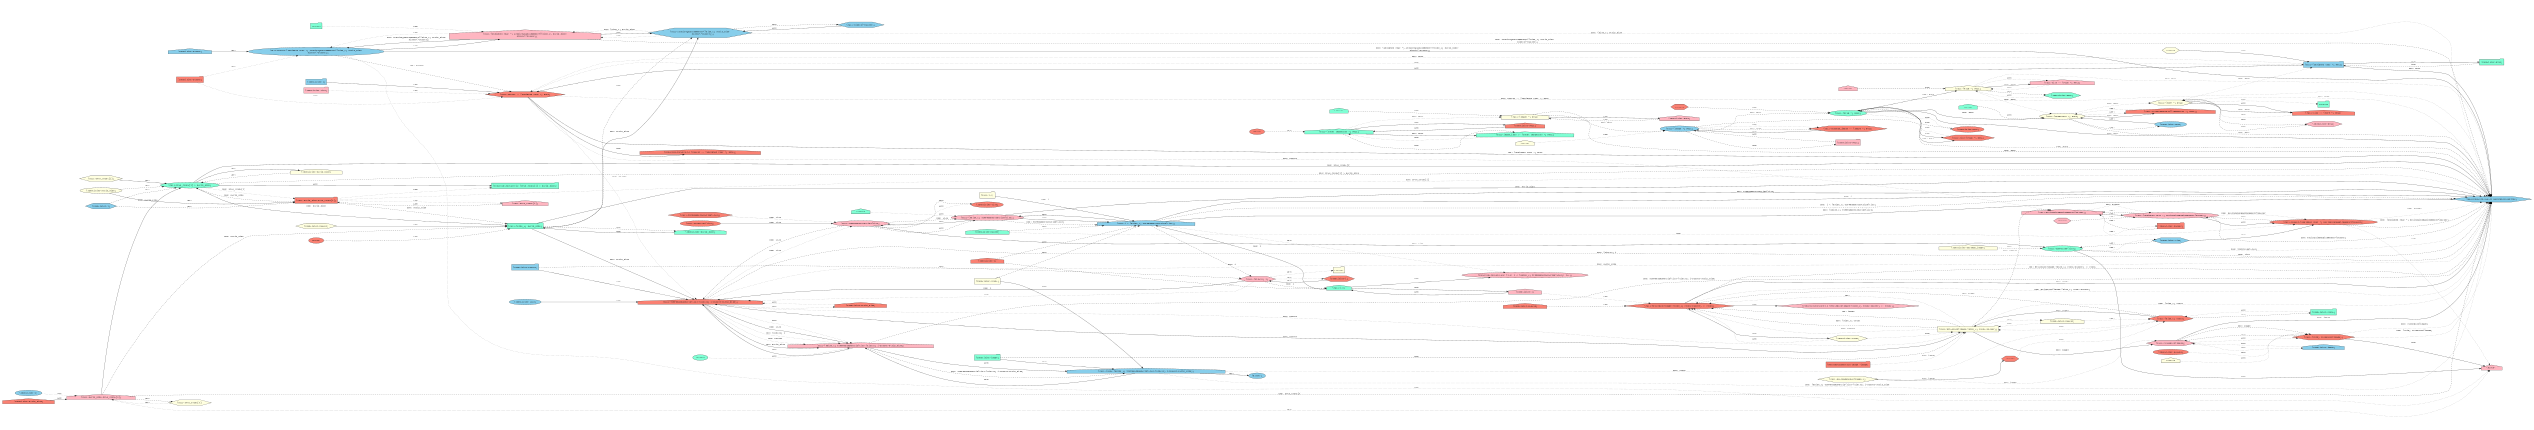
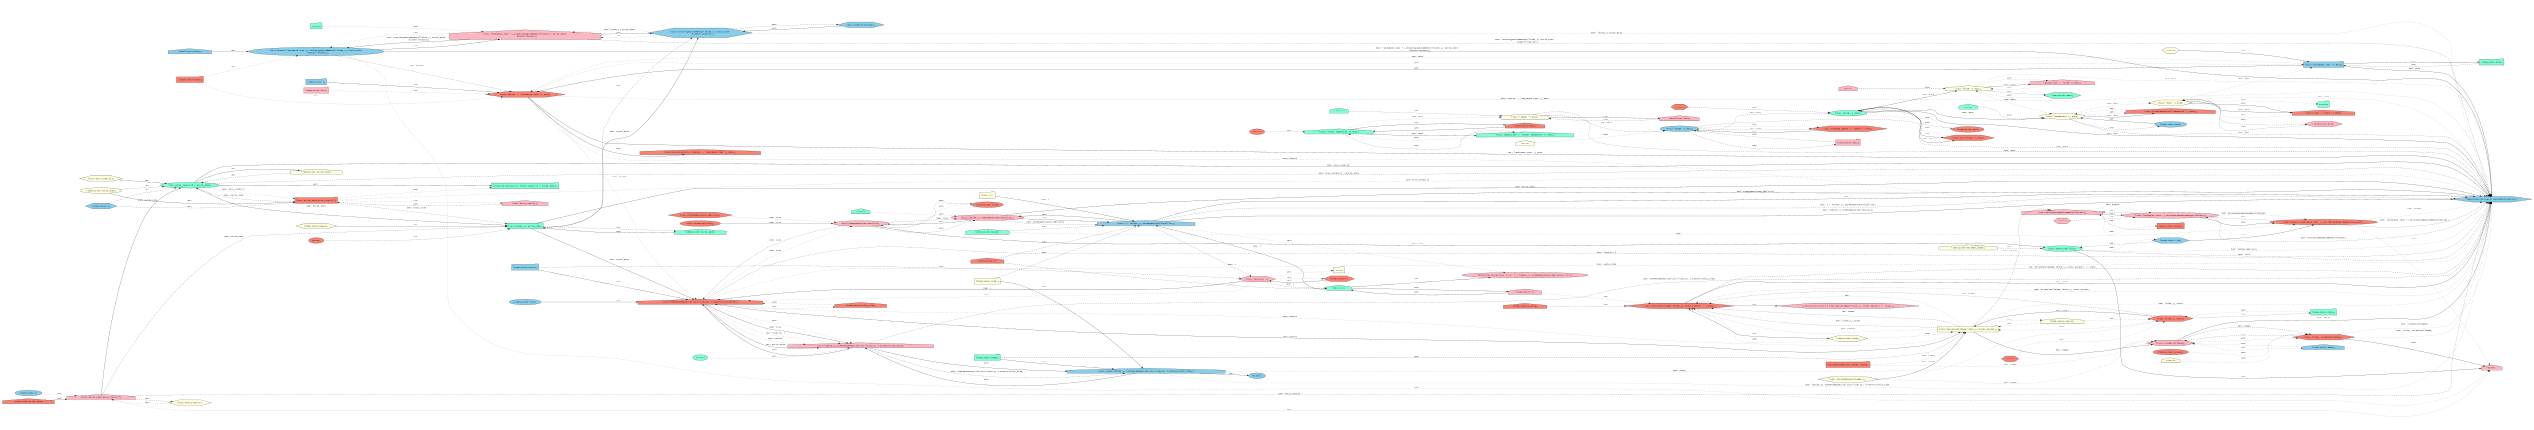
(2062, 83) -> (2062, 83)
none -> (2013, 366)
(1944, 380) -> (1927, 367)
